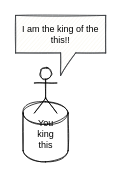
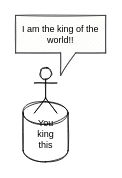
(60, 34) -> (60, 34)
